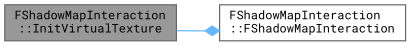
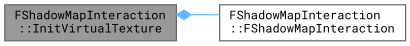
(191, 31) -> (205, 15)
